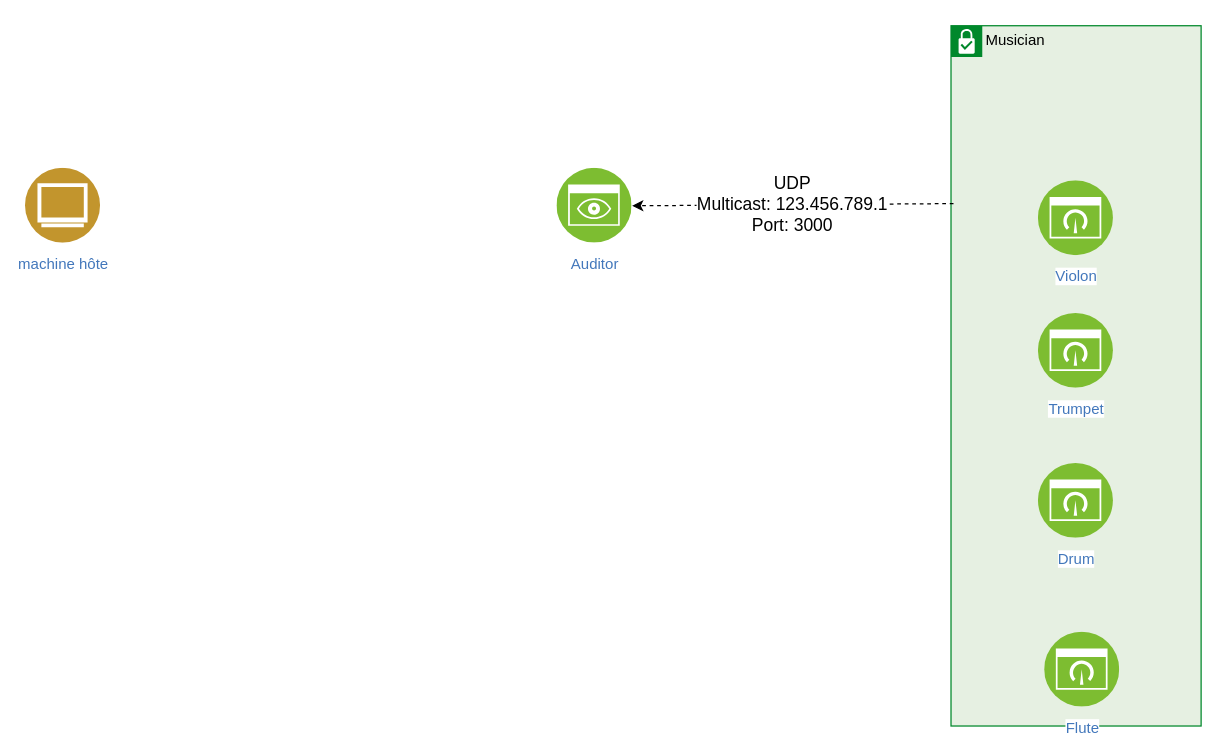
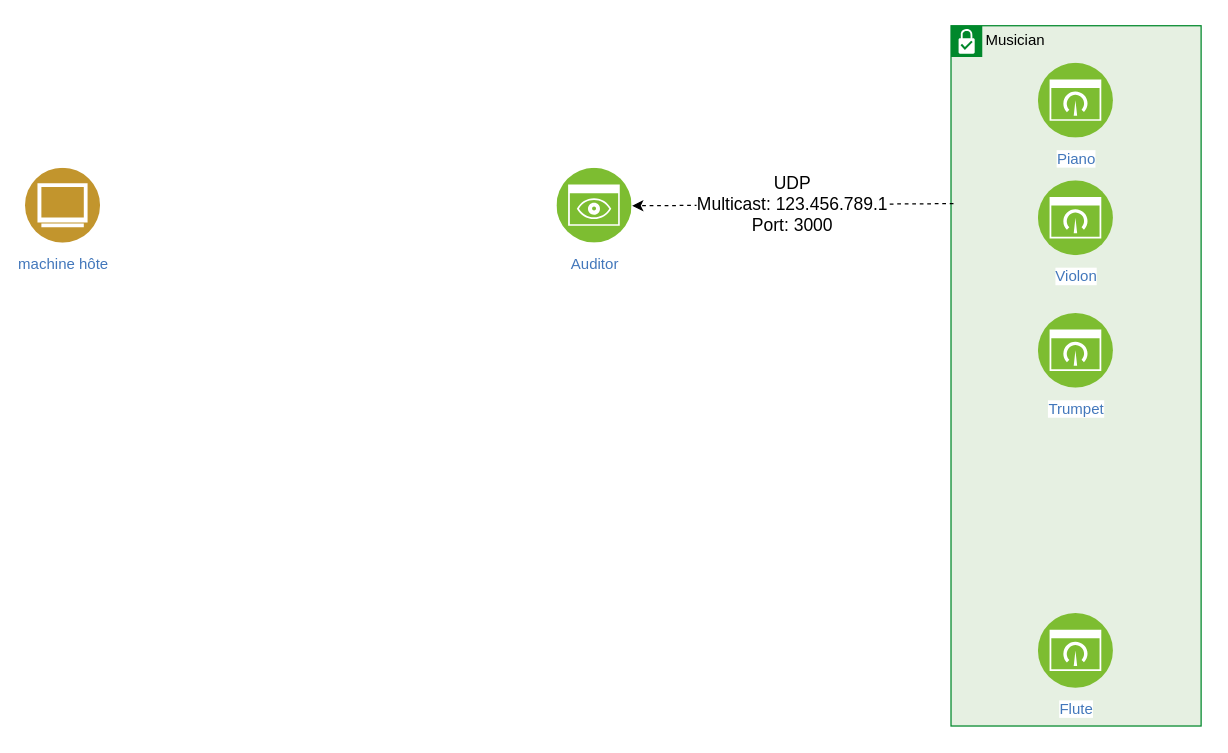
none -> (1076, 101)
(1076, 501) -> none
(1082, 669) -> (1076, 651)
